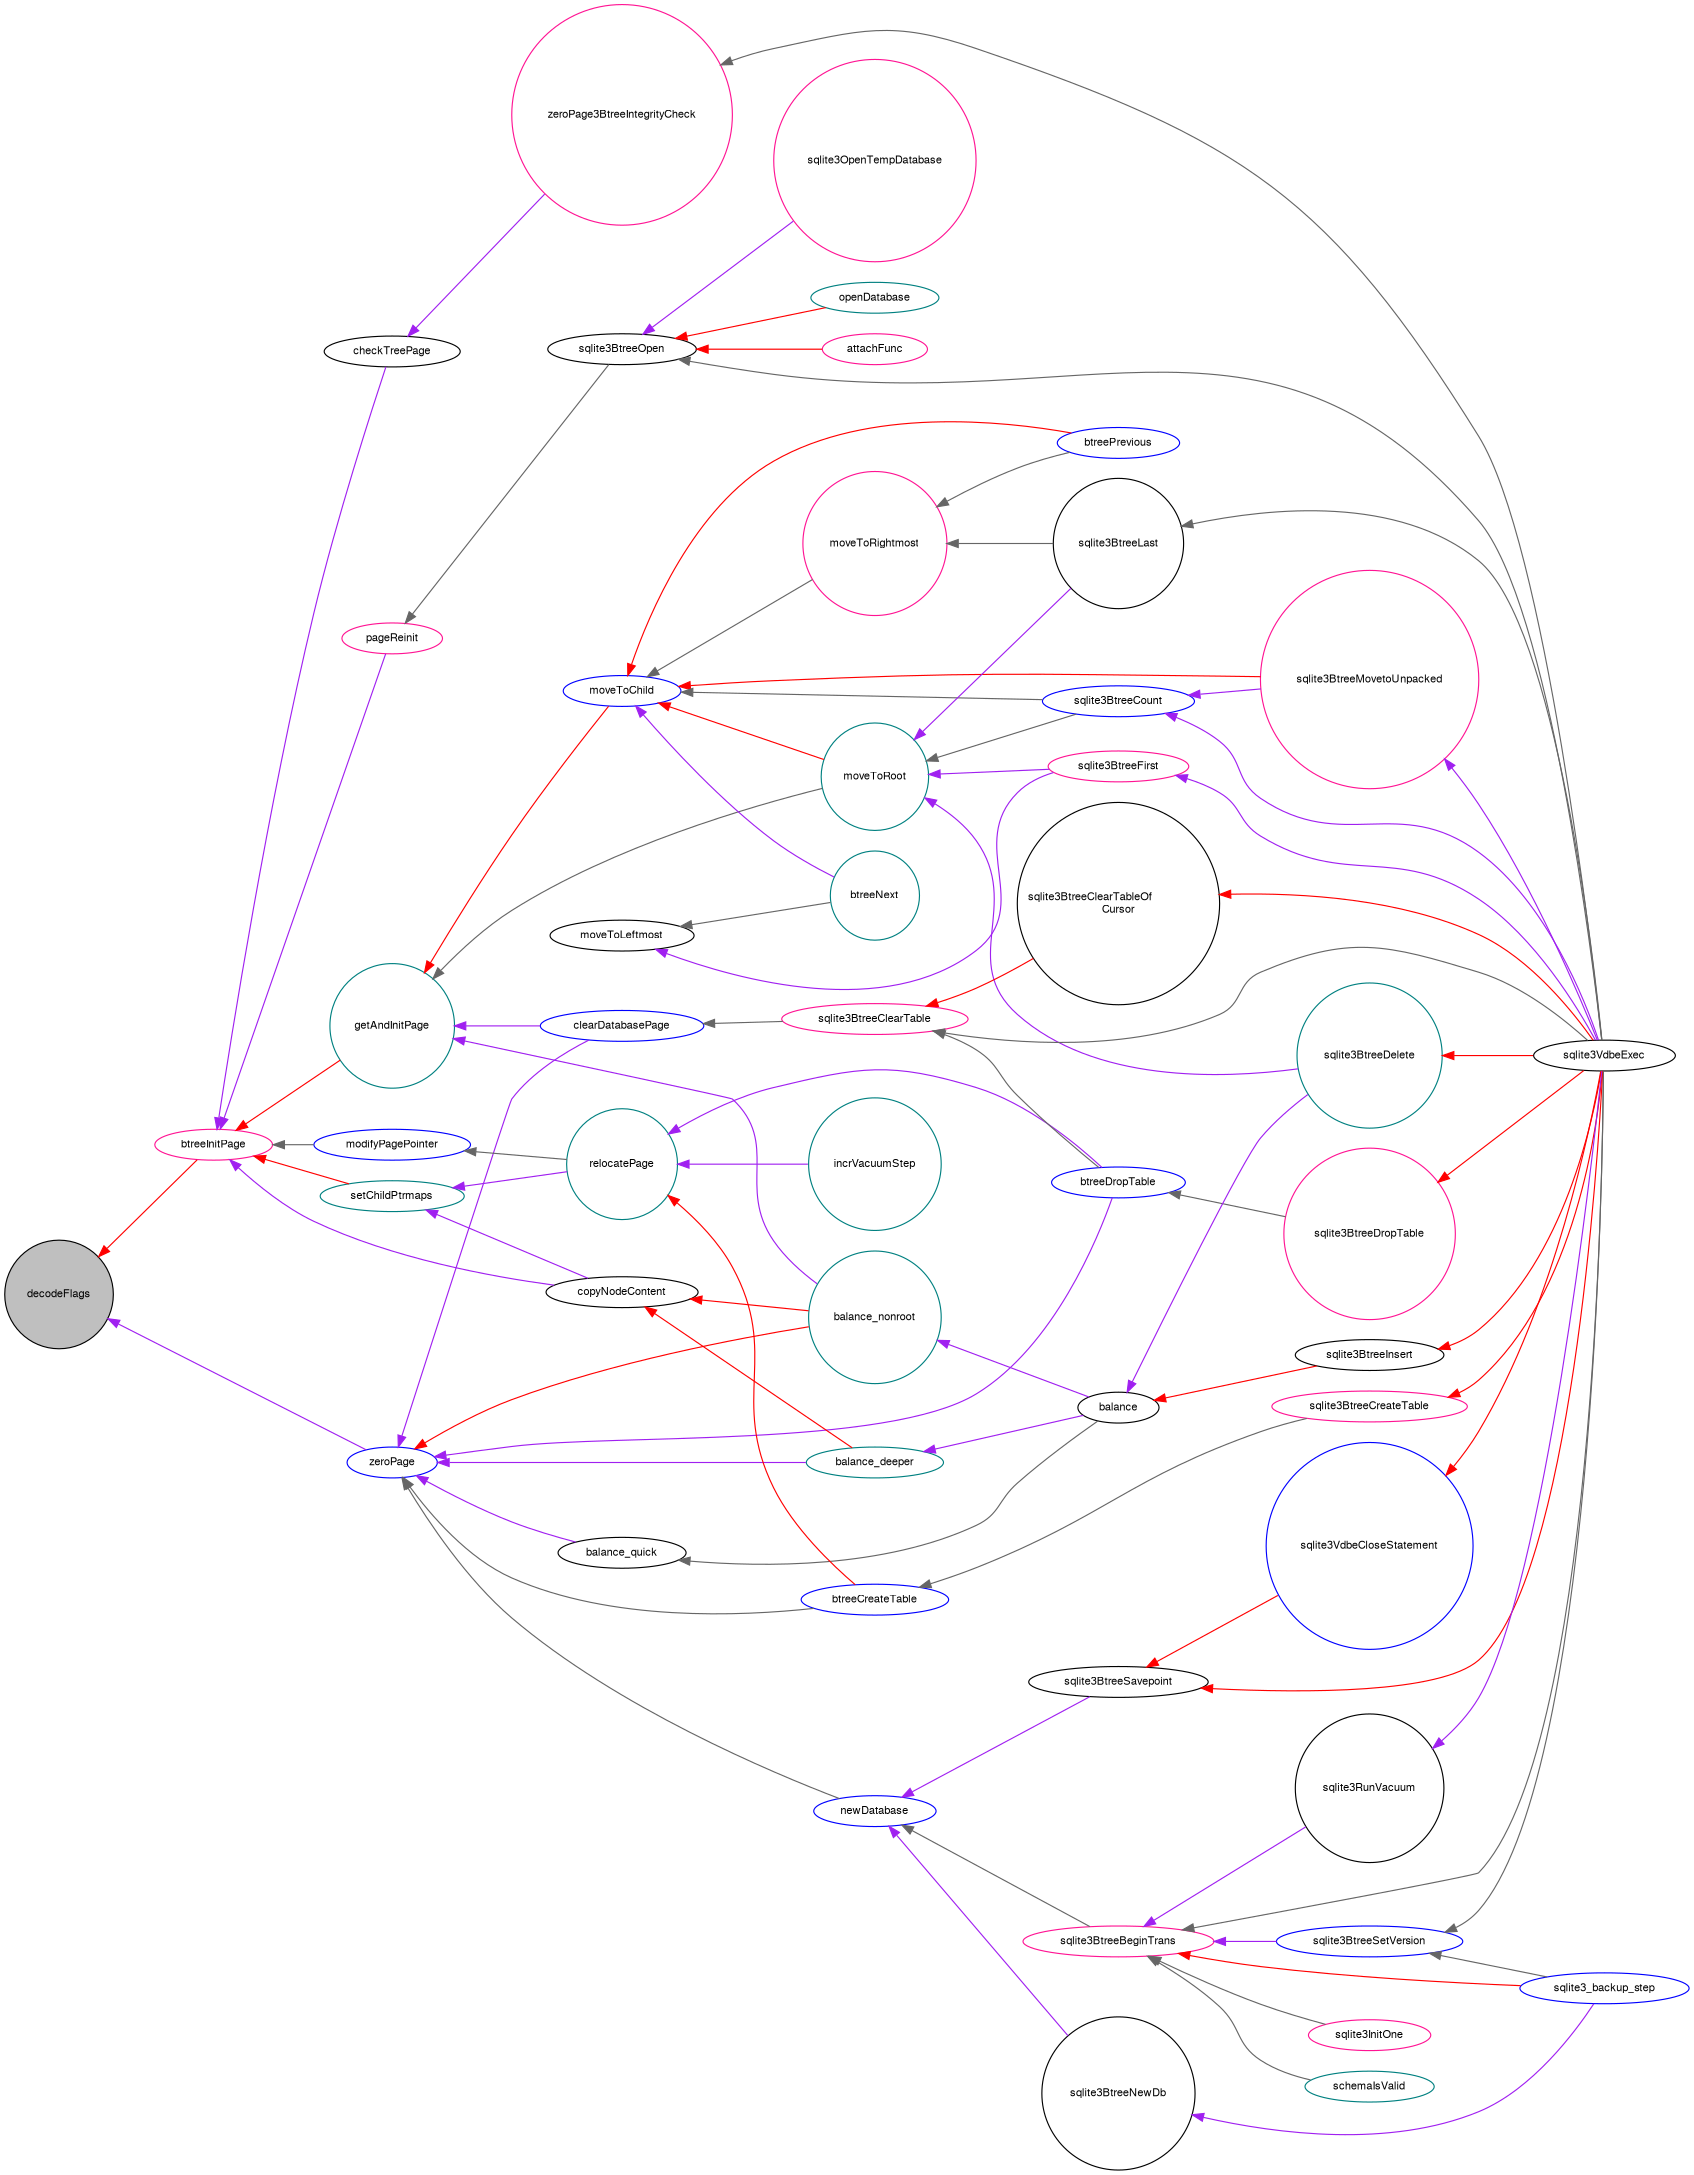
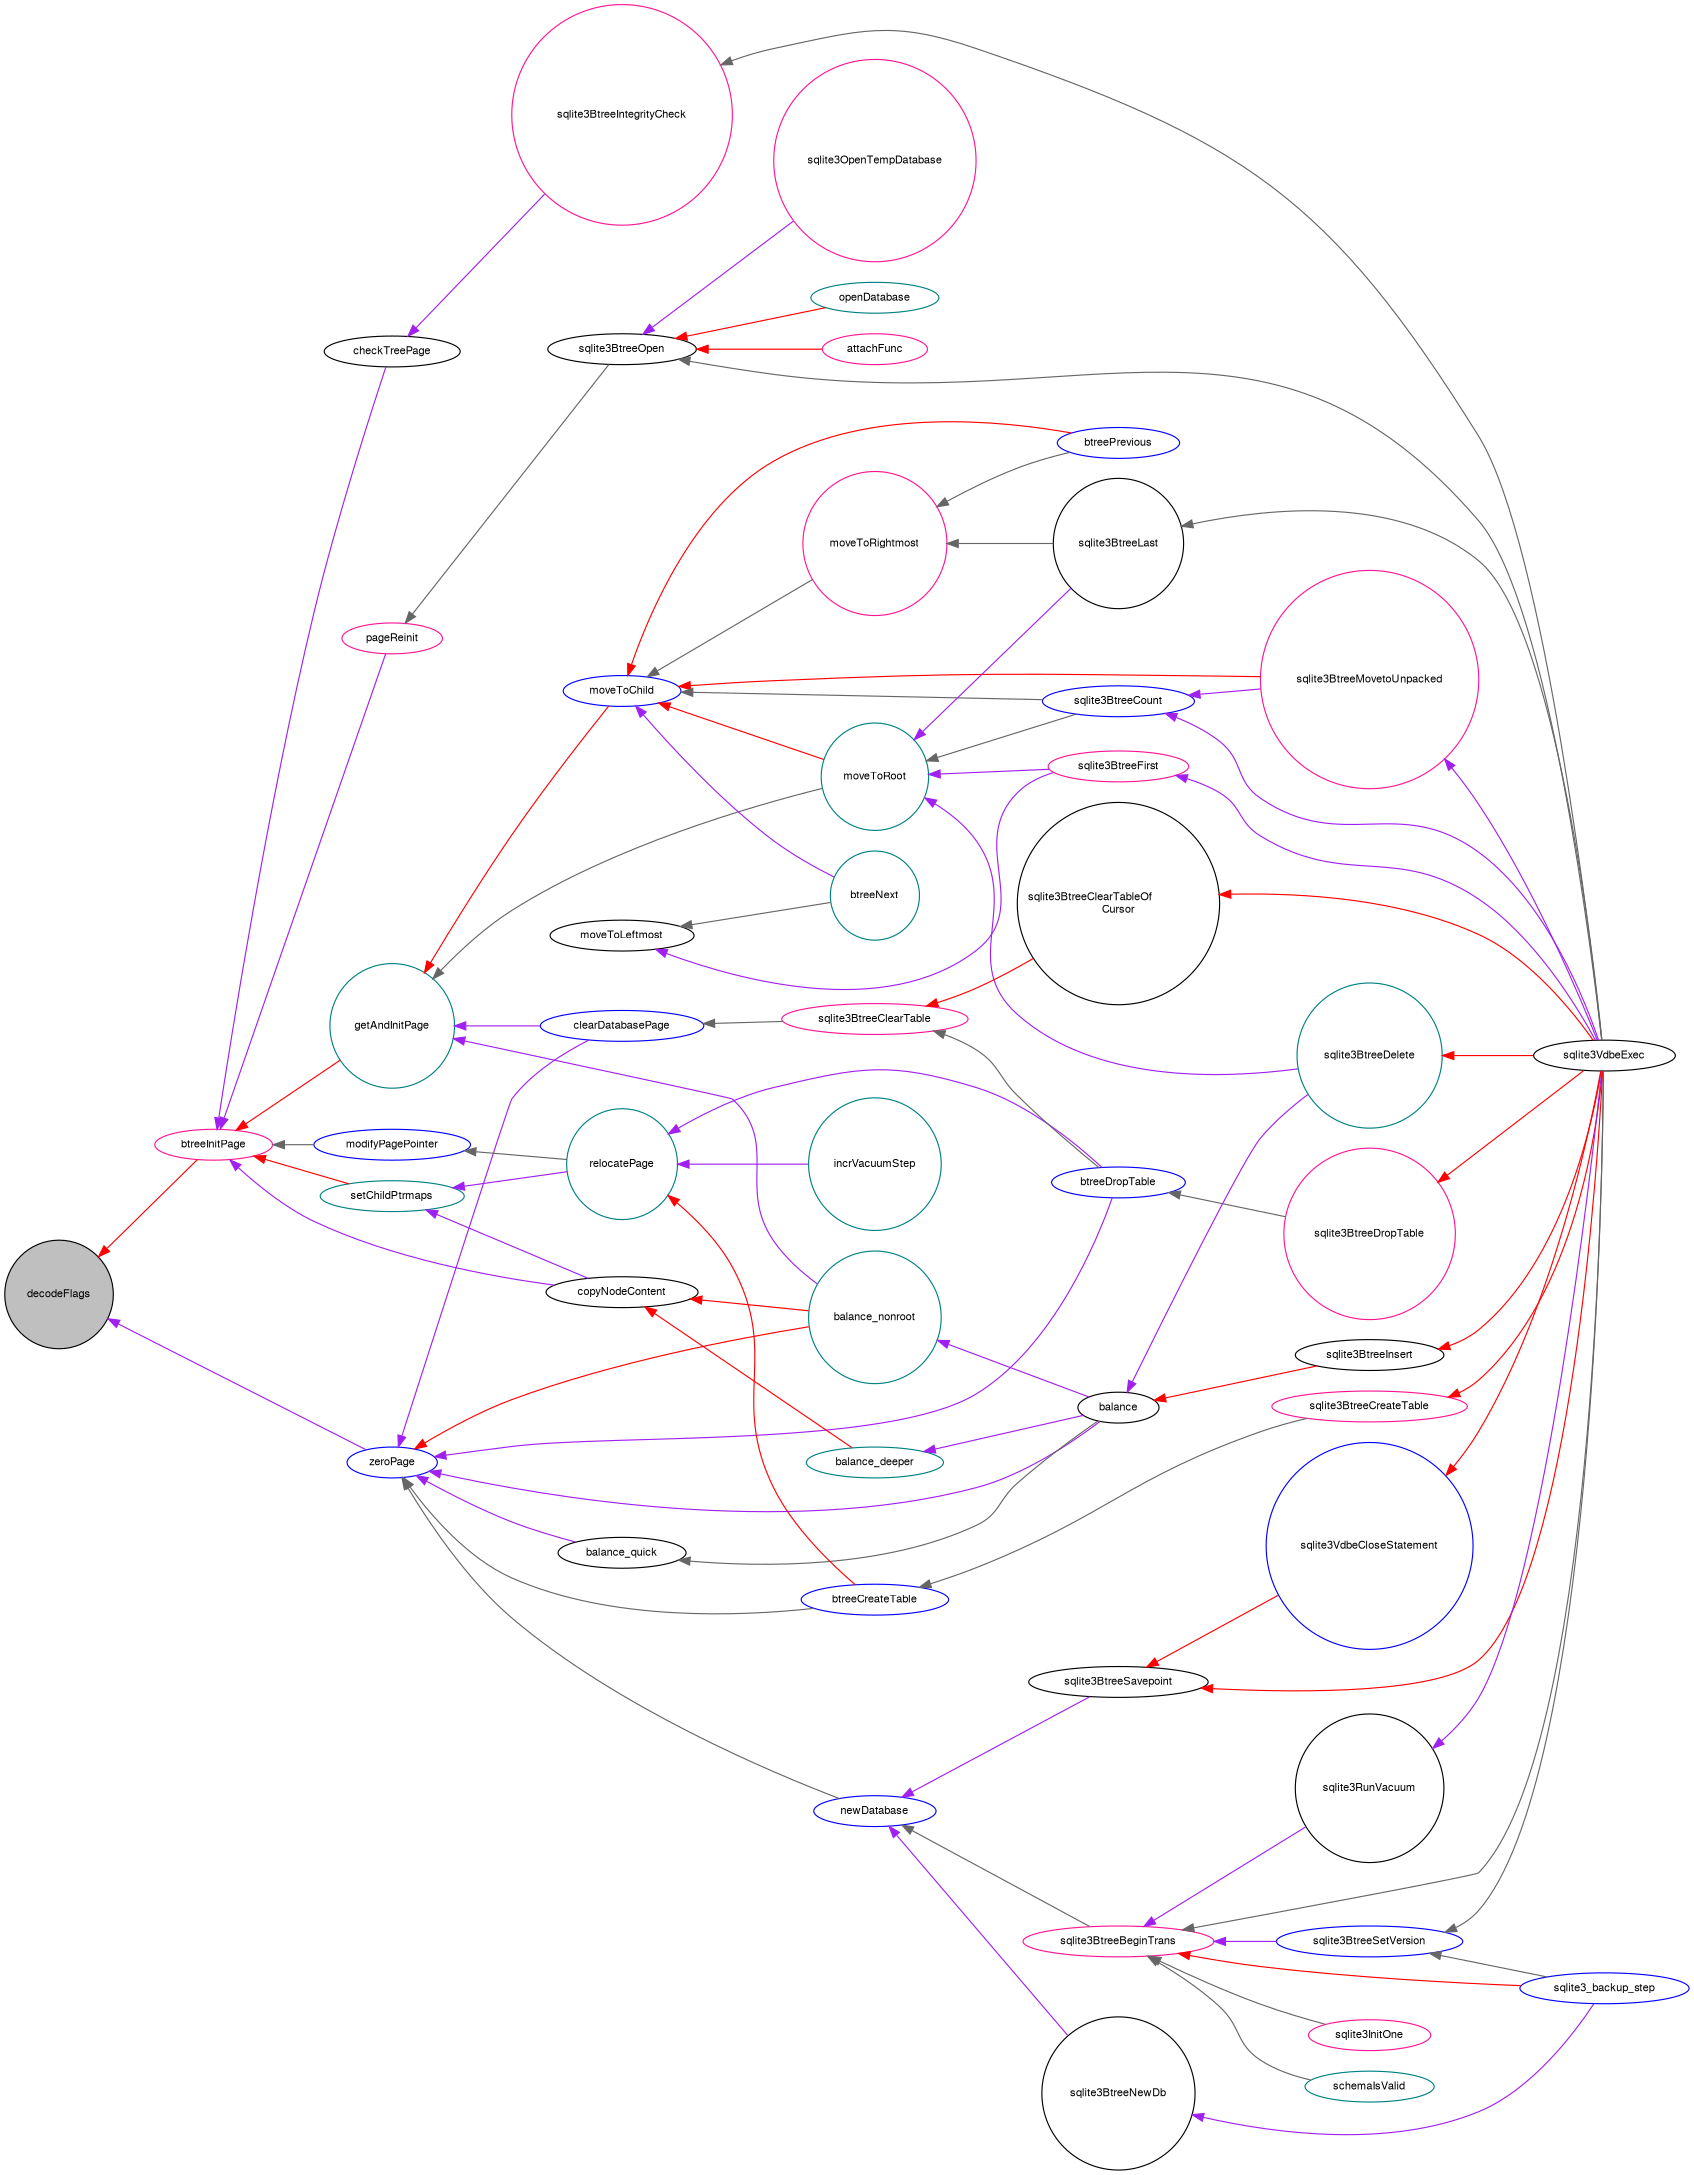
(622, 115) -> (622, 115)
(1268, 969) -> none
(628, 1463) -> (778, 1511)
